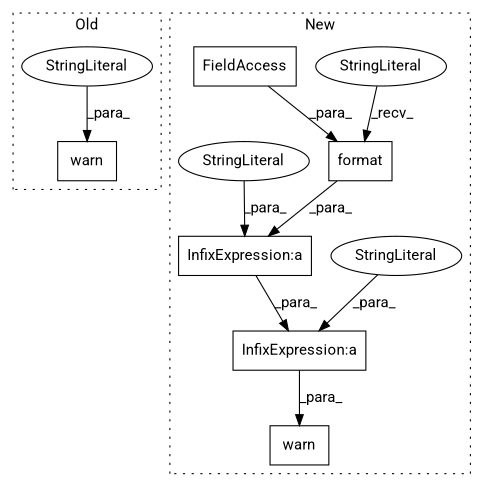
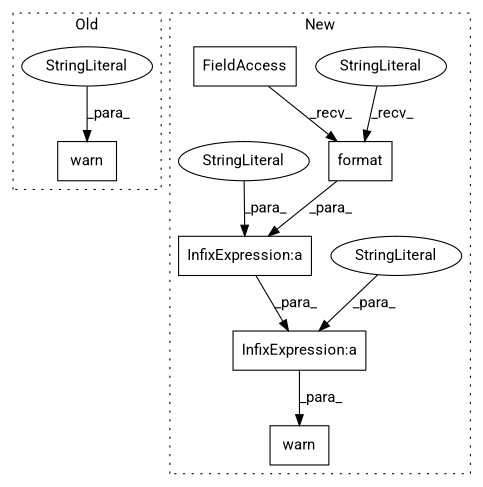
(331, 114) -> (331, 114)
